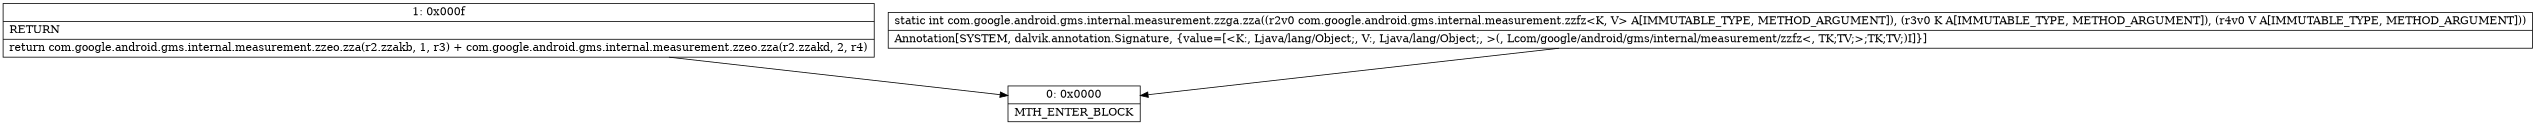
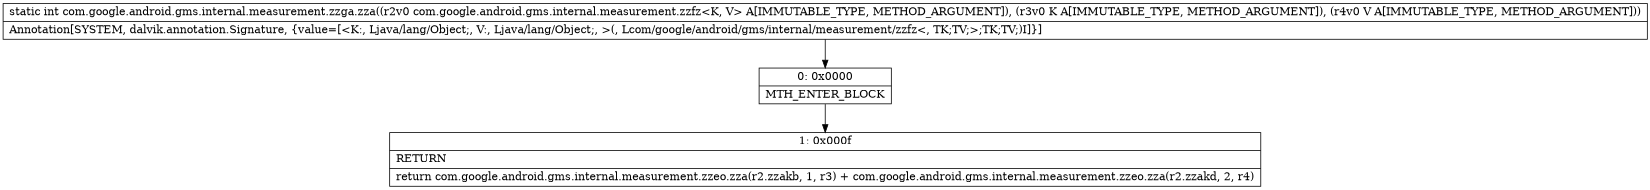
(834, 76) -> (825, 114)
